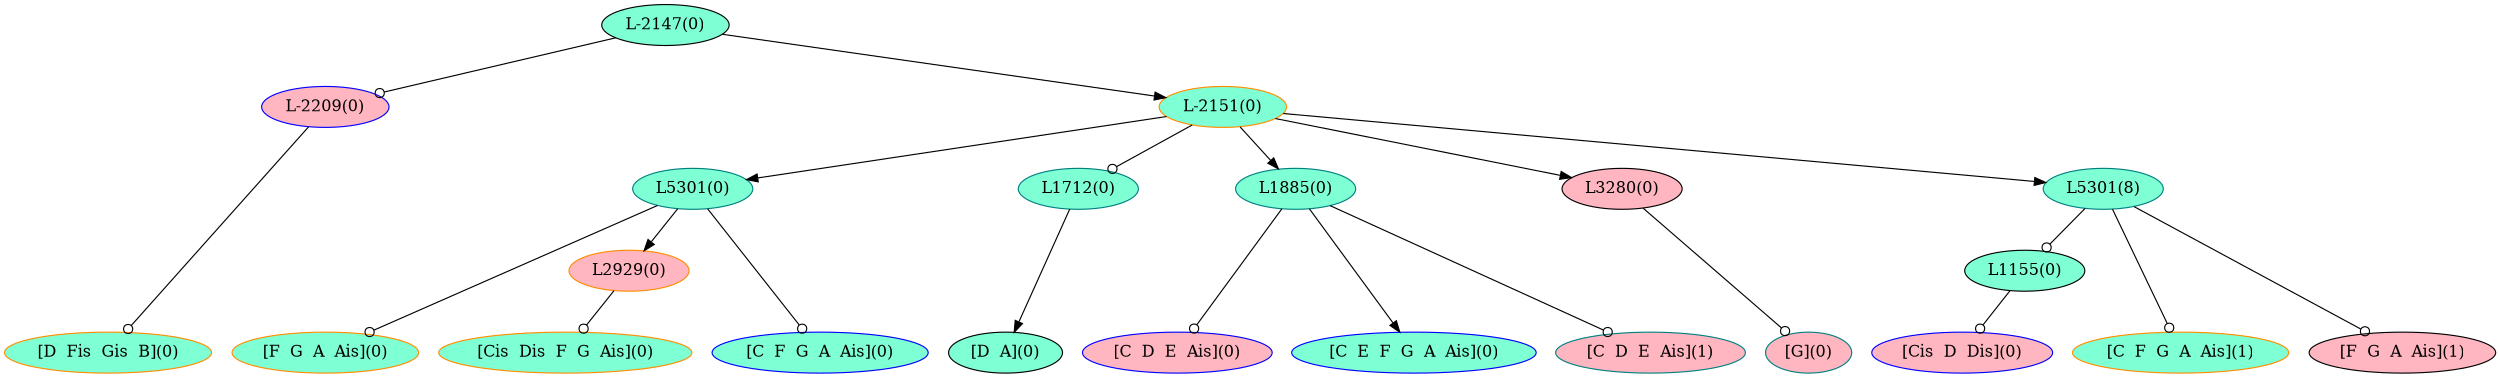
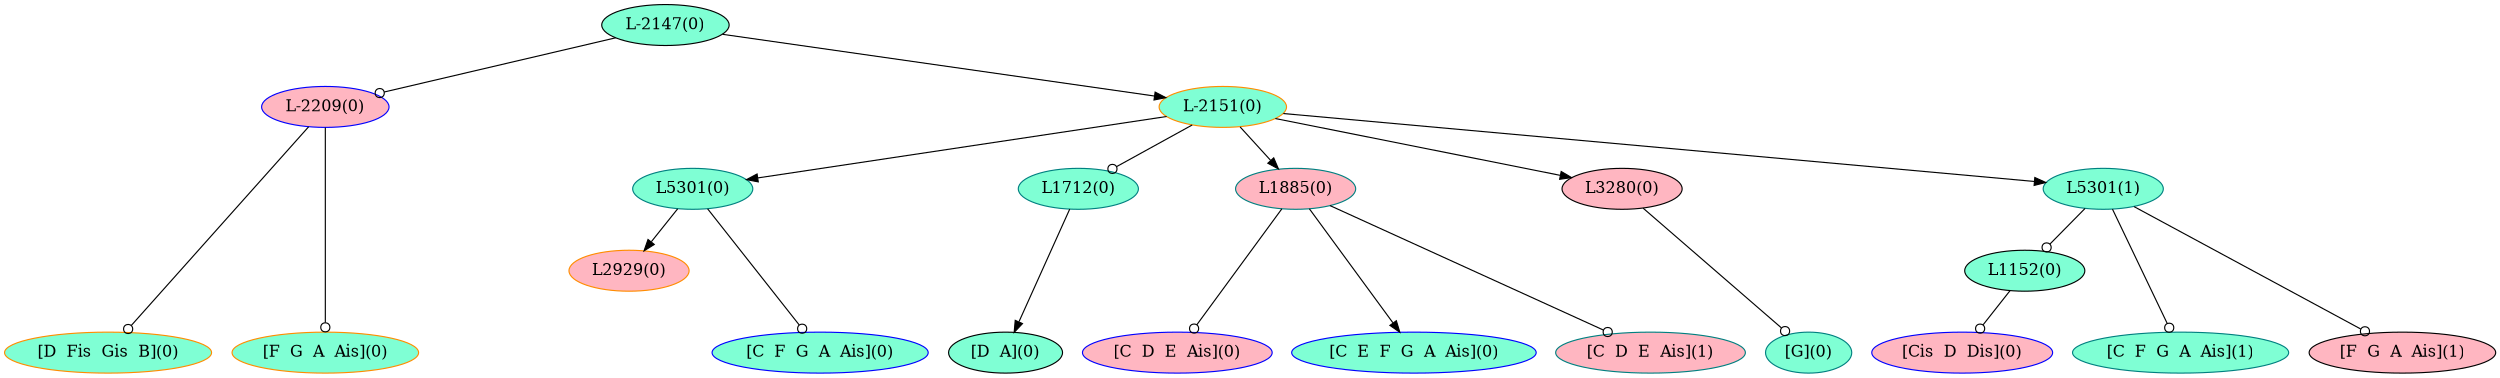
(1296, 189) -> (1296, 189)
(2103, 189) -> (2103, 189)
(516, 268) -> (325, 225)
(2025, 271) -> (2025, 271)
(565, 353) -> none
(1809, 353) -> (1809, 353)
(2181, 353) -> (2181, 353)
